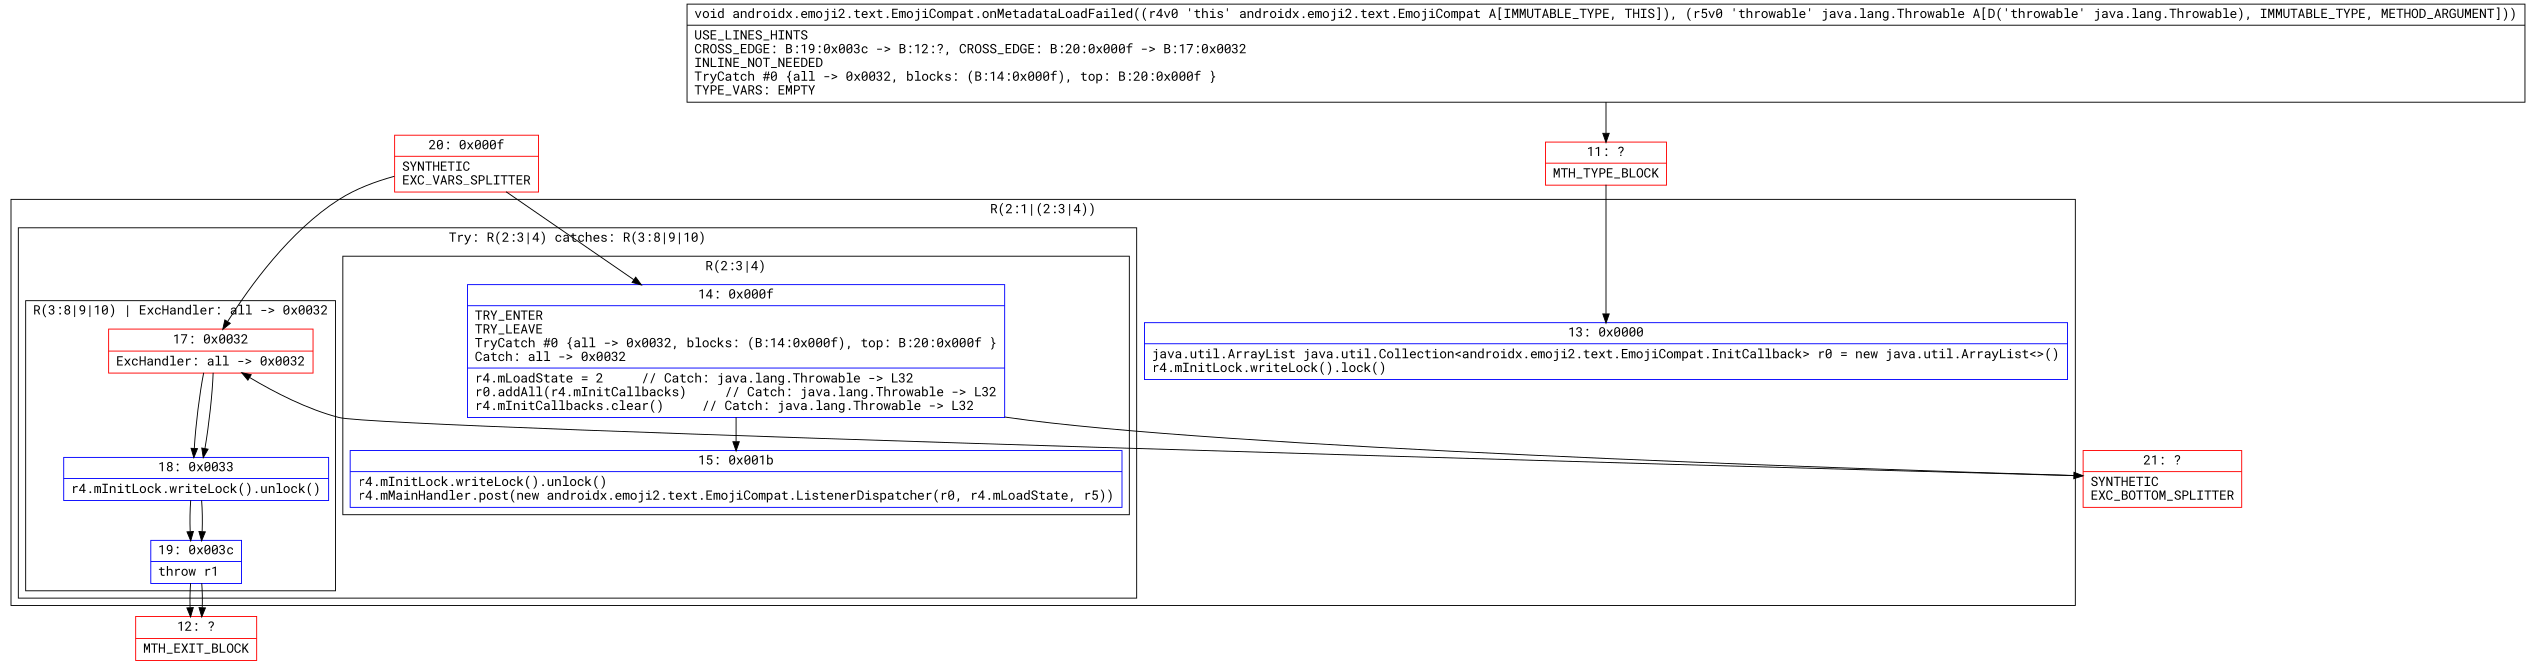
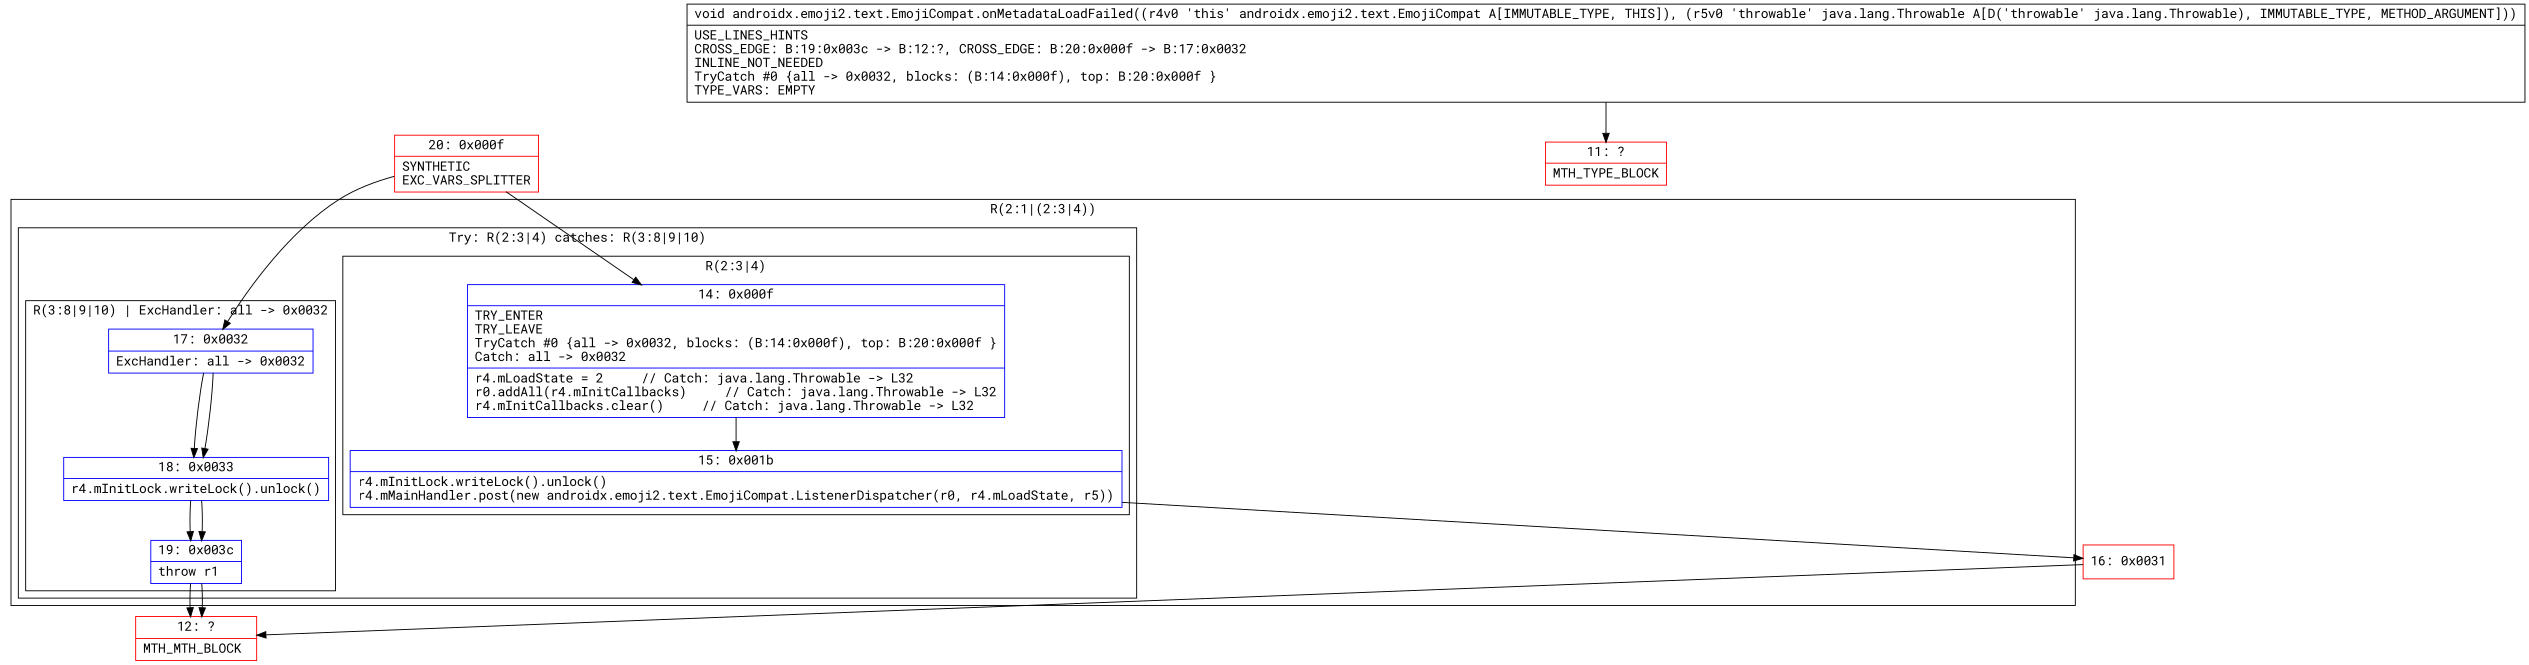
(211, 351) -> (211, 351)
(1606, 351) -> none
(2162, 479) -> none
none -> (2128, 562)
(196, 649) -> (192, 649)
